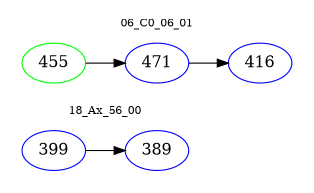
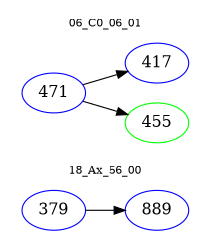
(100, 63) -> (100, 106)
(260, 63) -> (157, 63)
(54, 151) -> (54, 210)
(157, 151) -> (157, 210)
